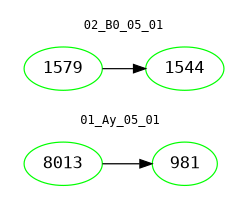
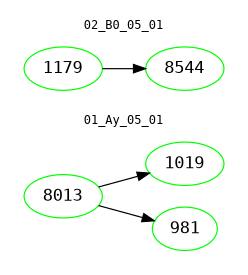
(63, 69) -> (63, 69)
(185, 69) -> (185, 69)
none -> (185, 164)
